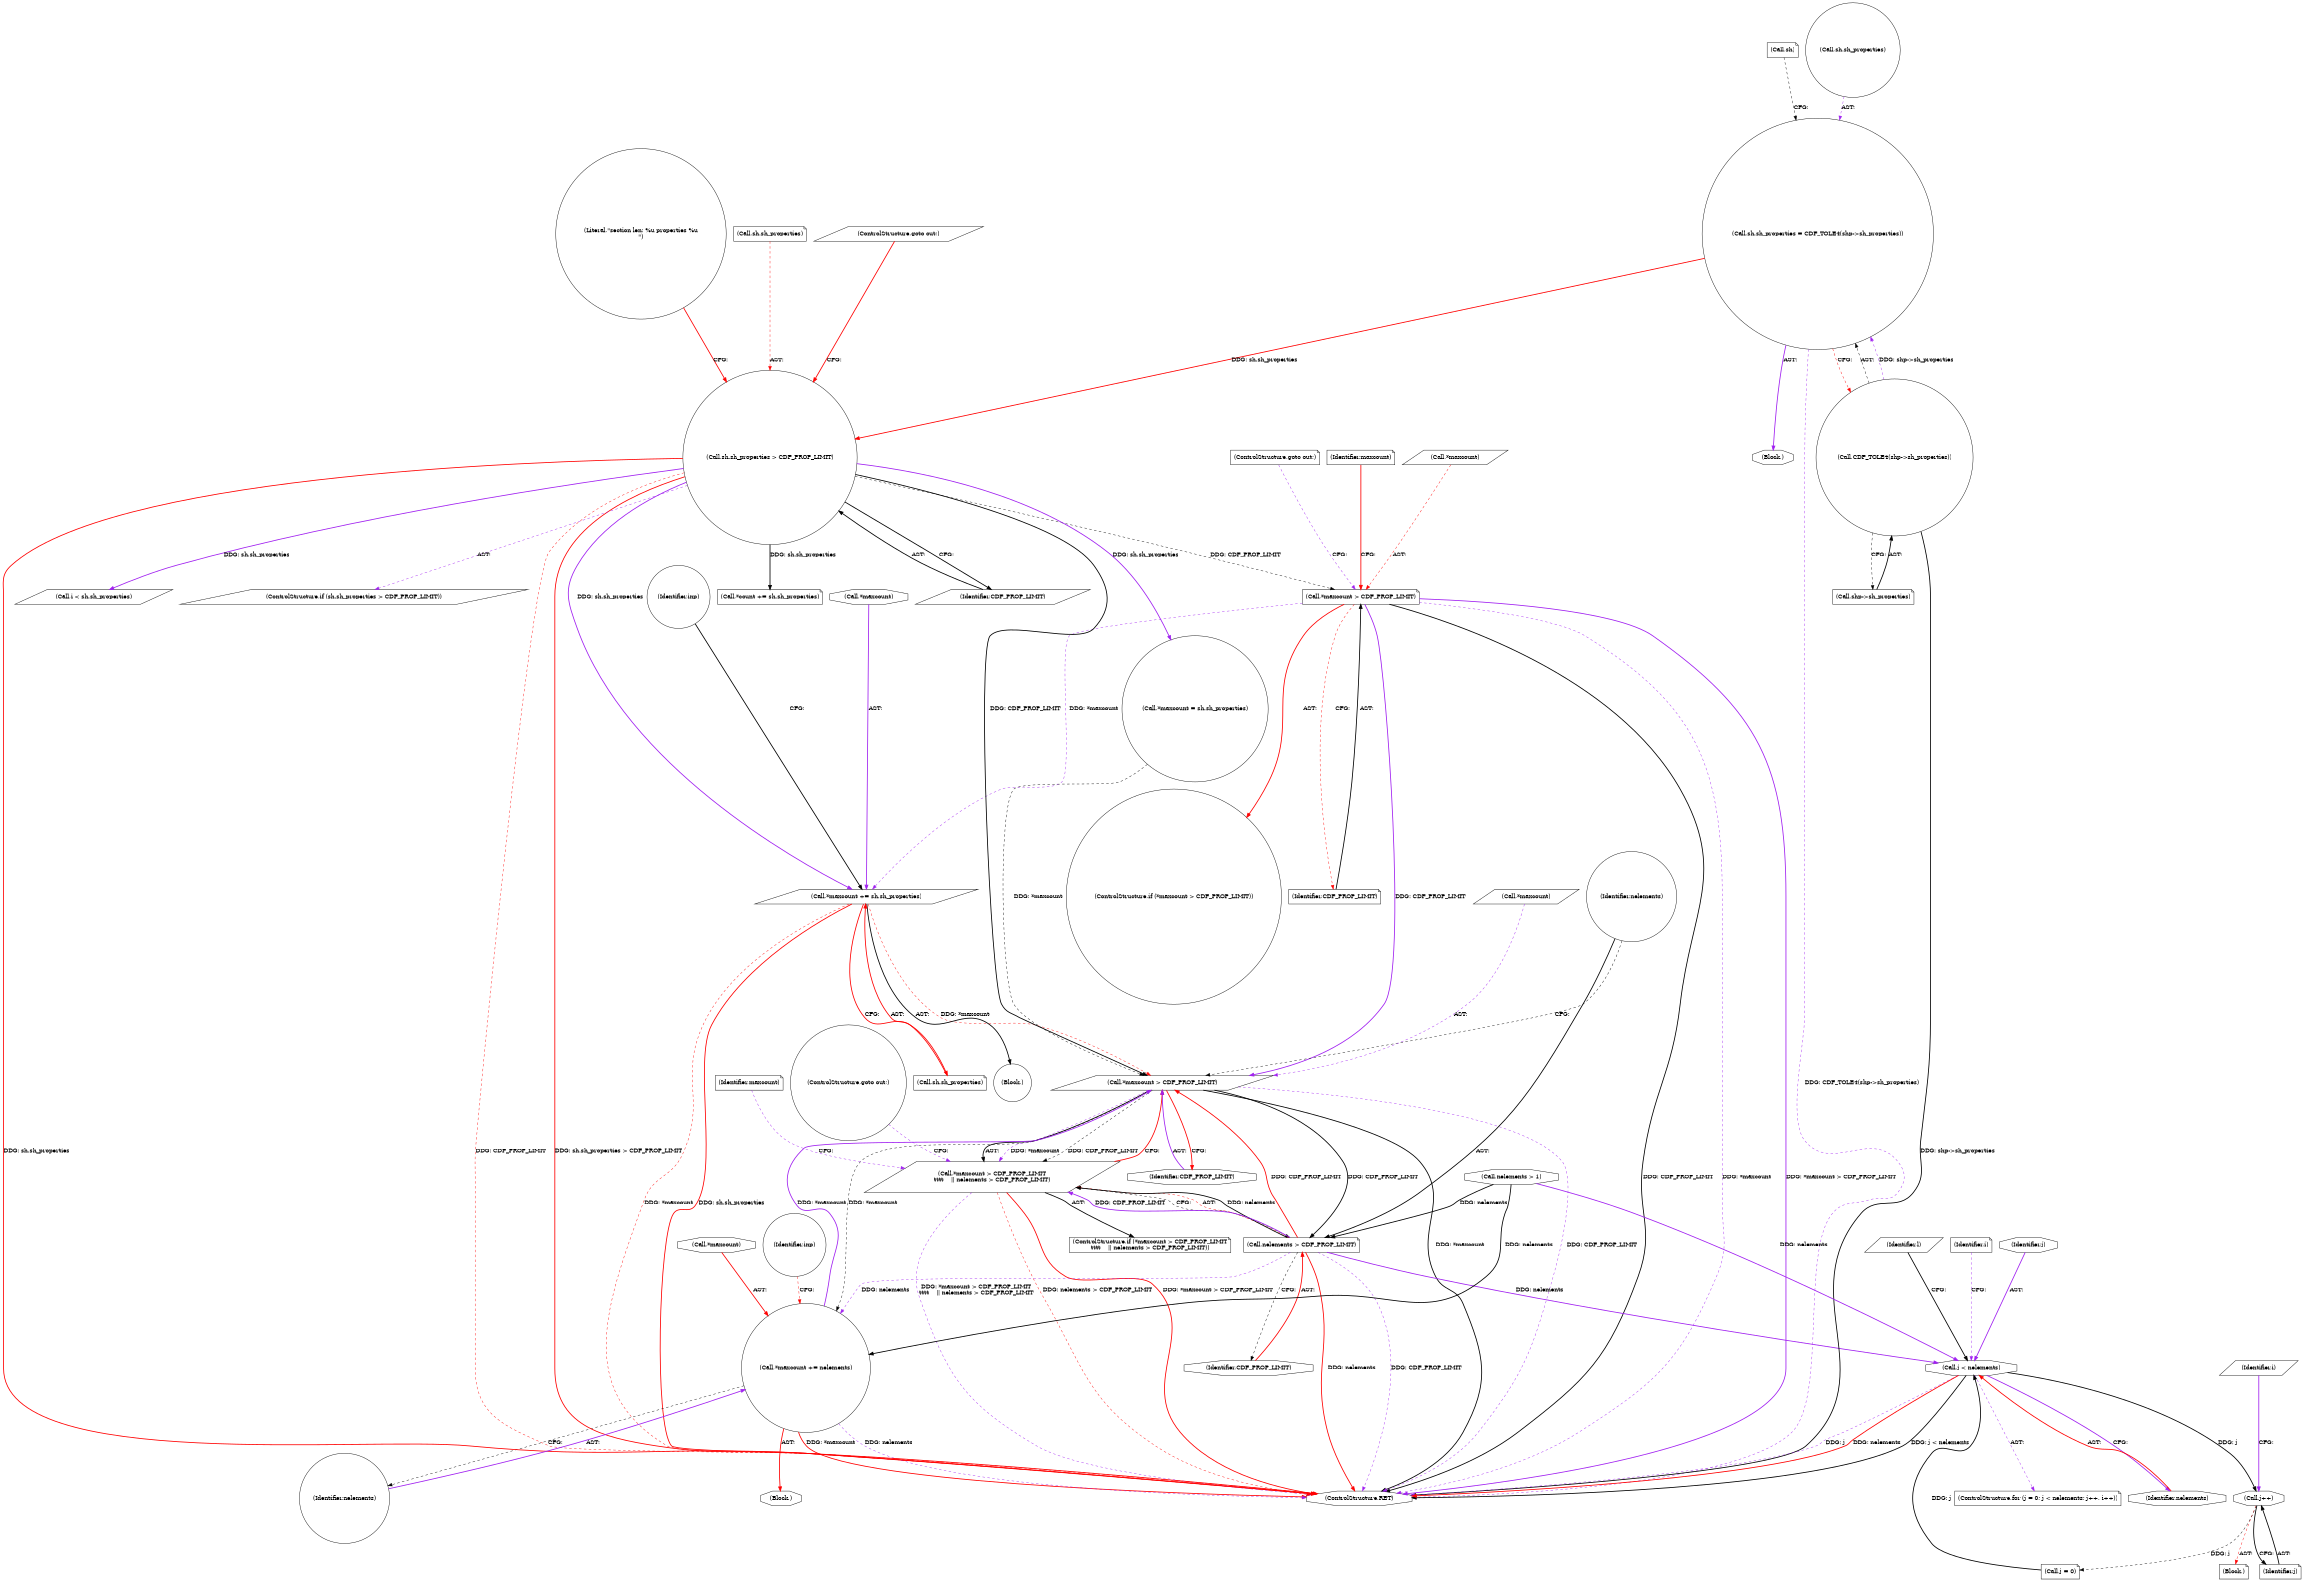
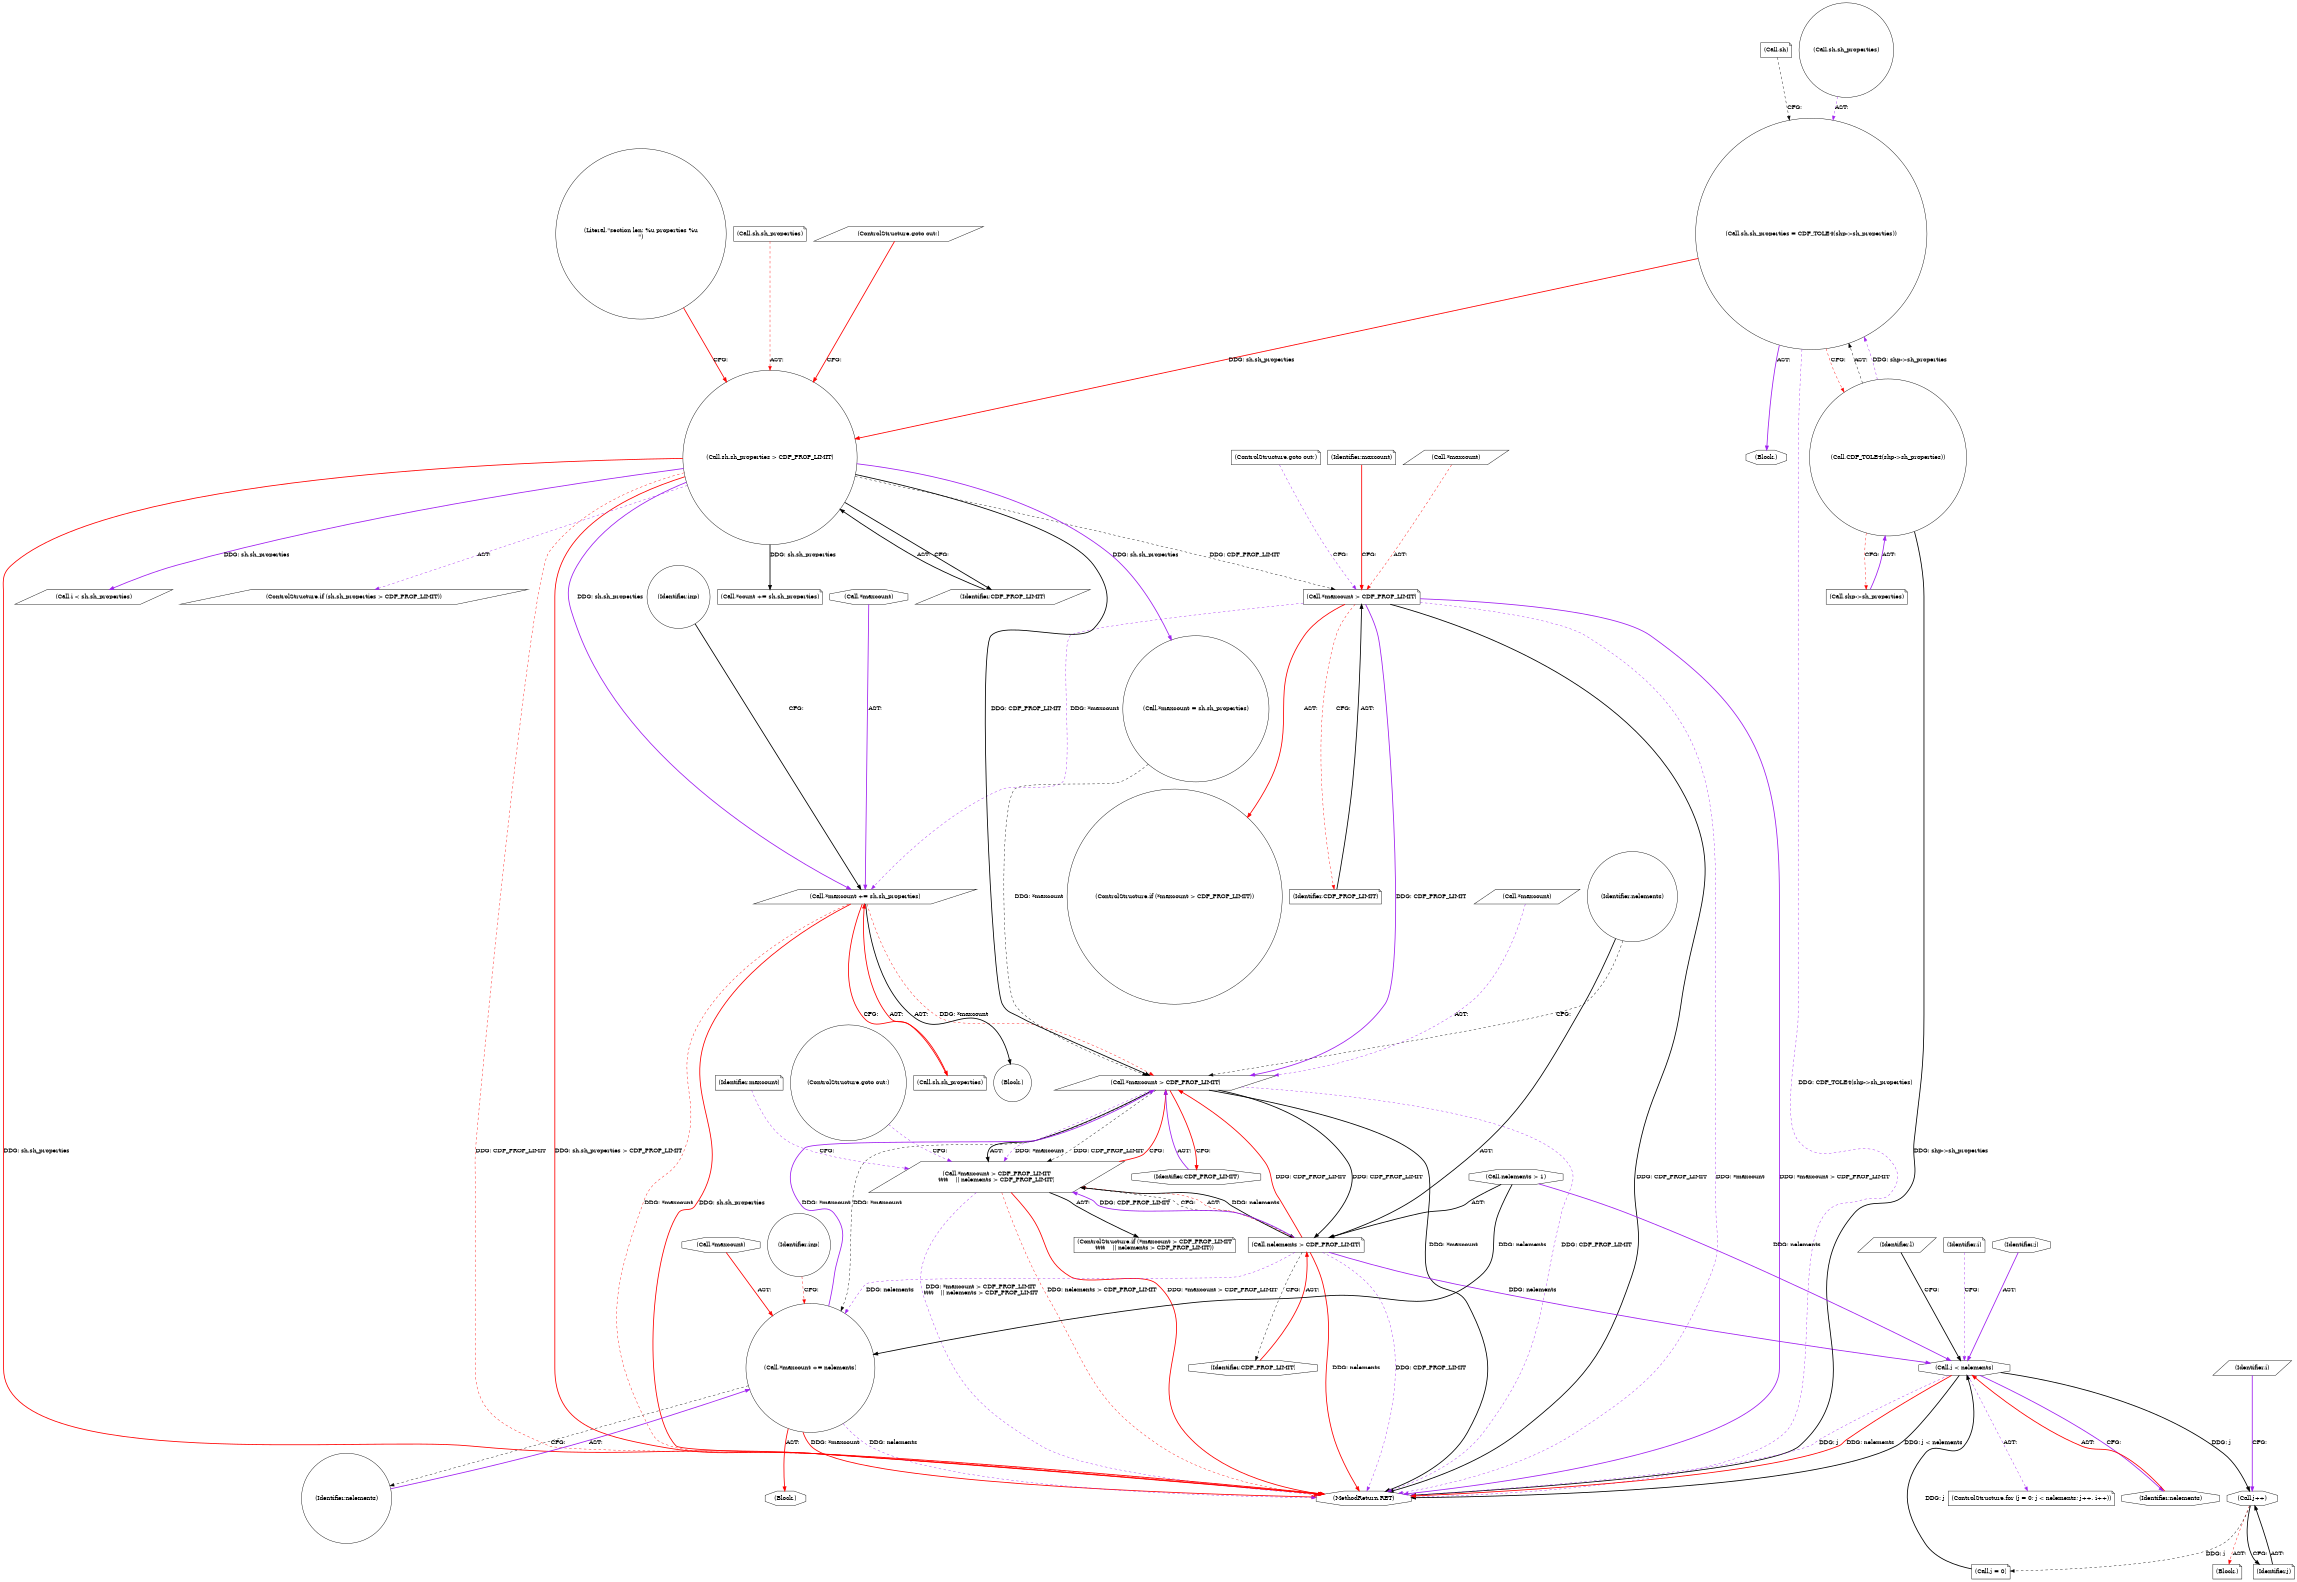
(1871, 559) -> (1865, 559)
(1886, 565) -> (1879, 565)
(1484, 1203) -> (1479, 1203)
(1359, 1498) -> (1364, 1498)
